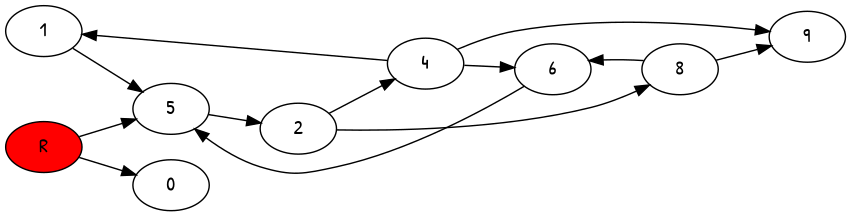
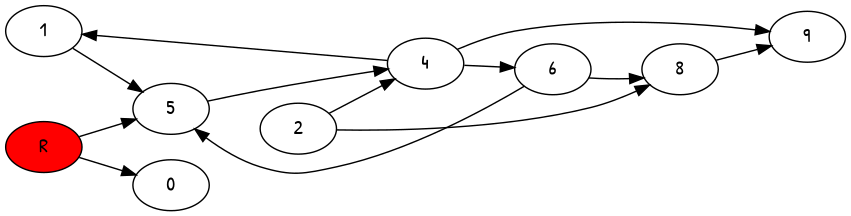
(623, 60) -> (609, 79)
(228, 118) -> (291, 85)
